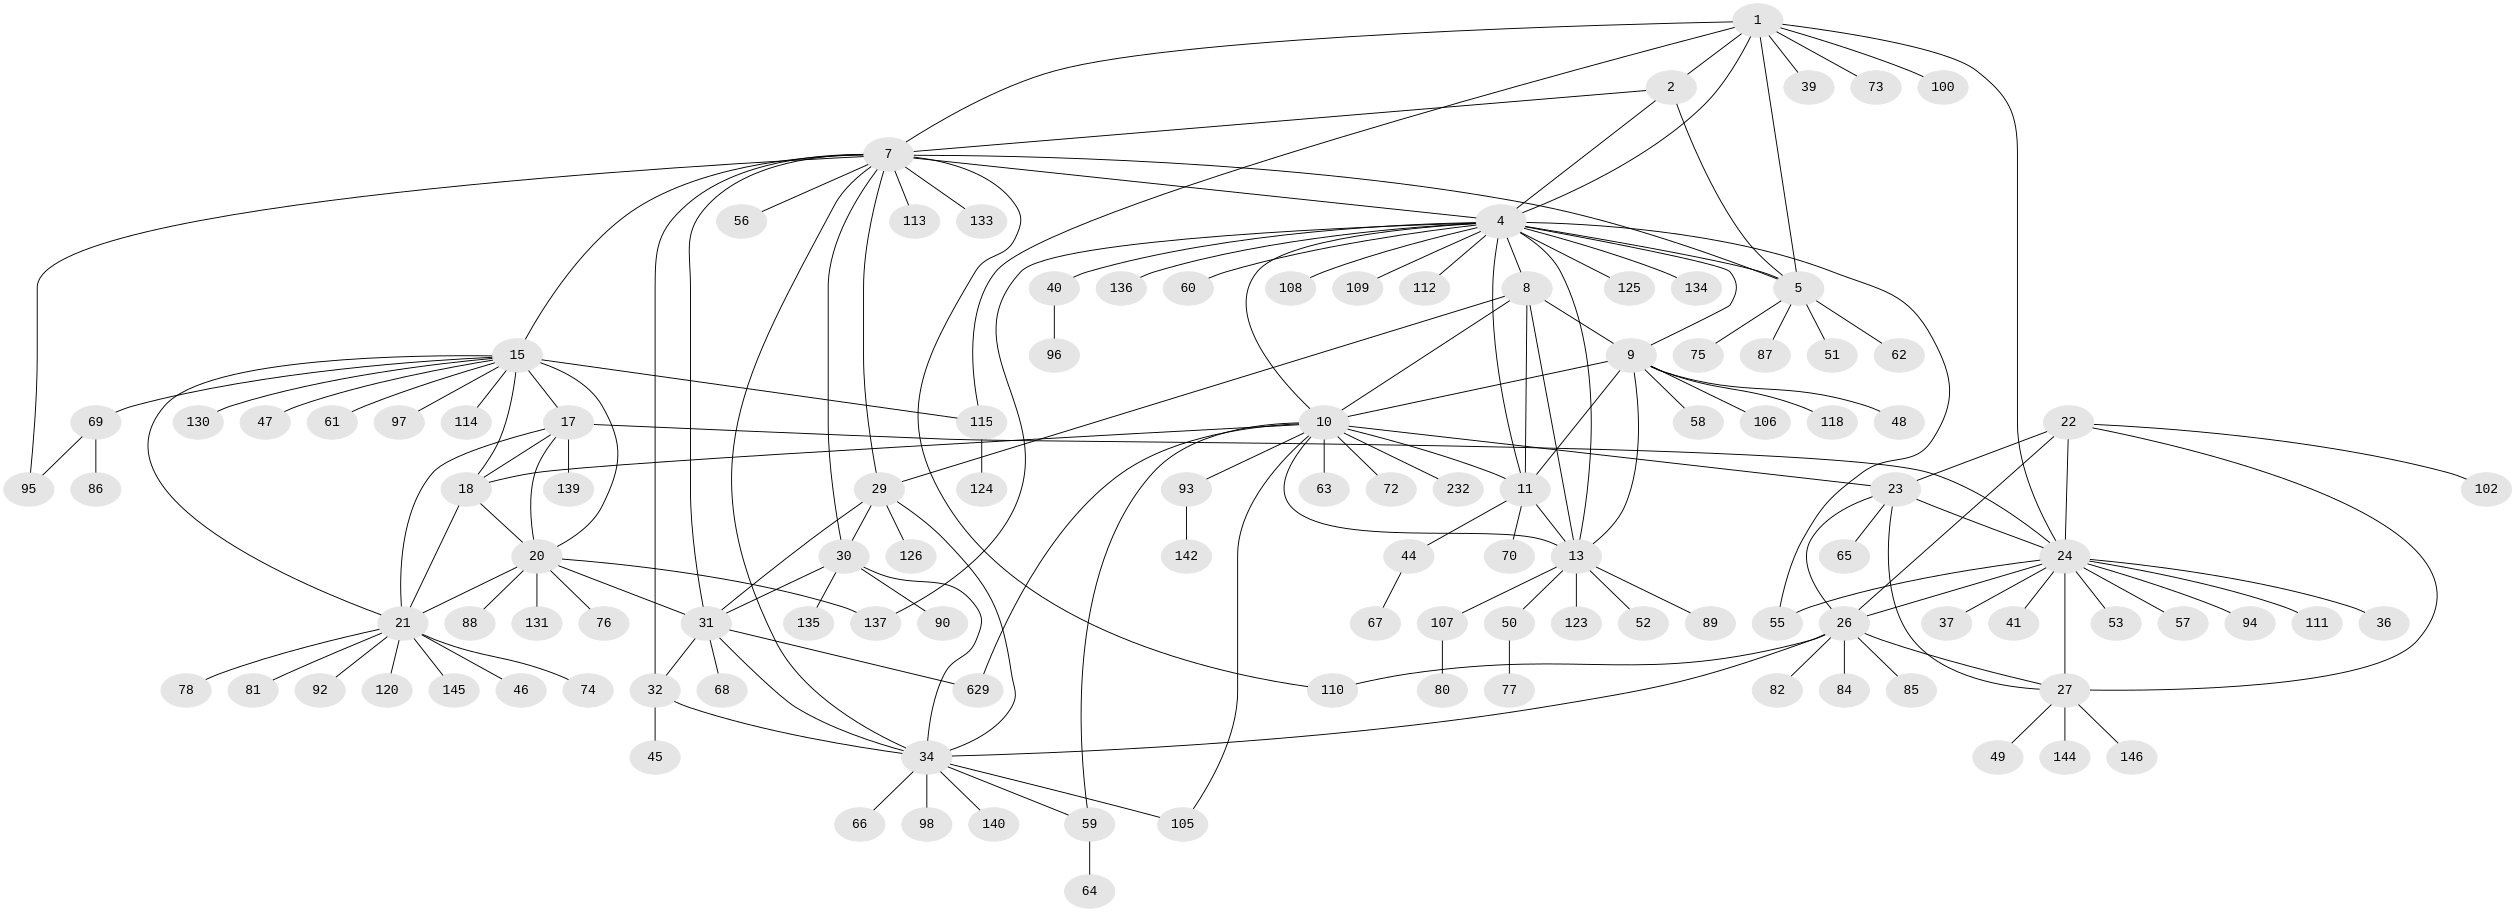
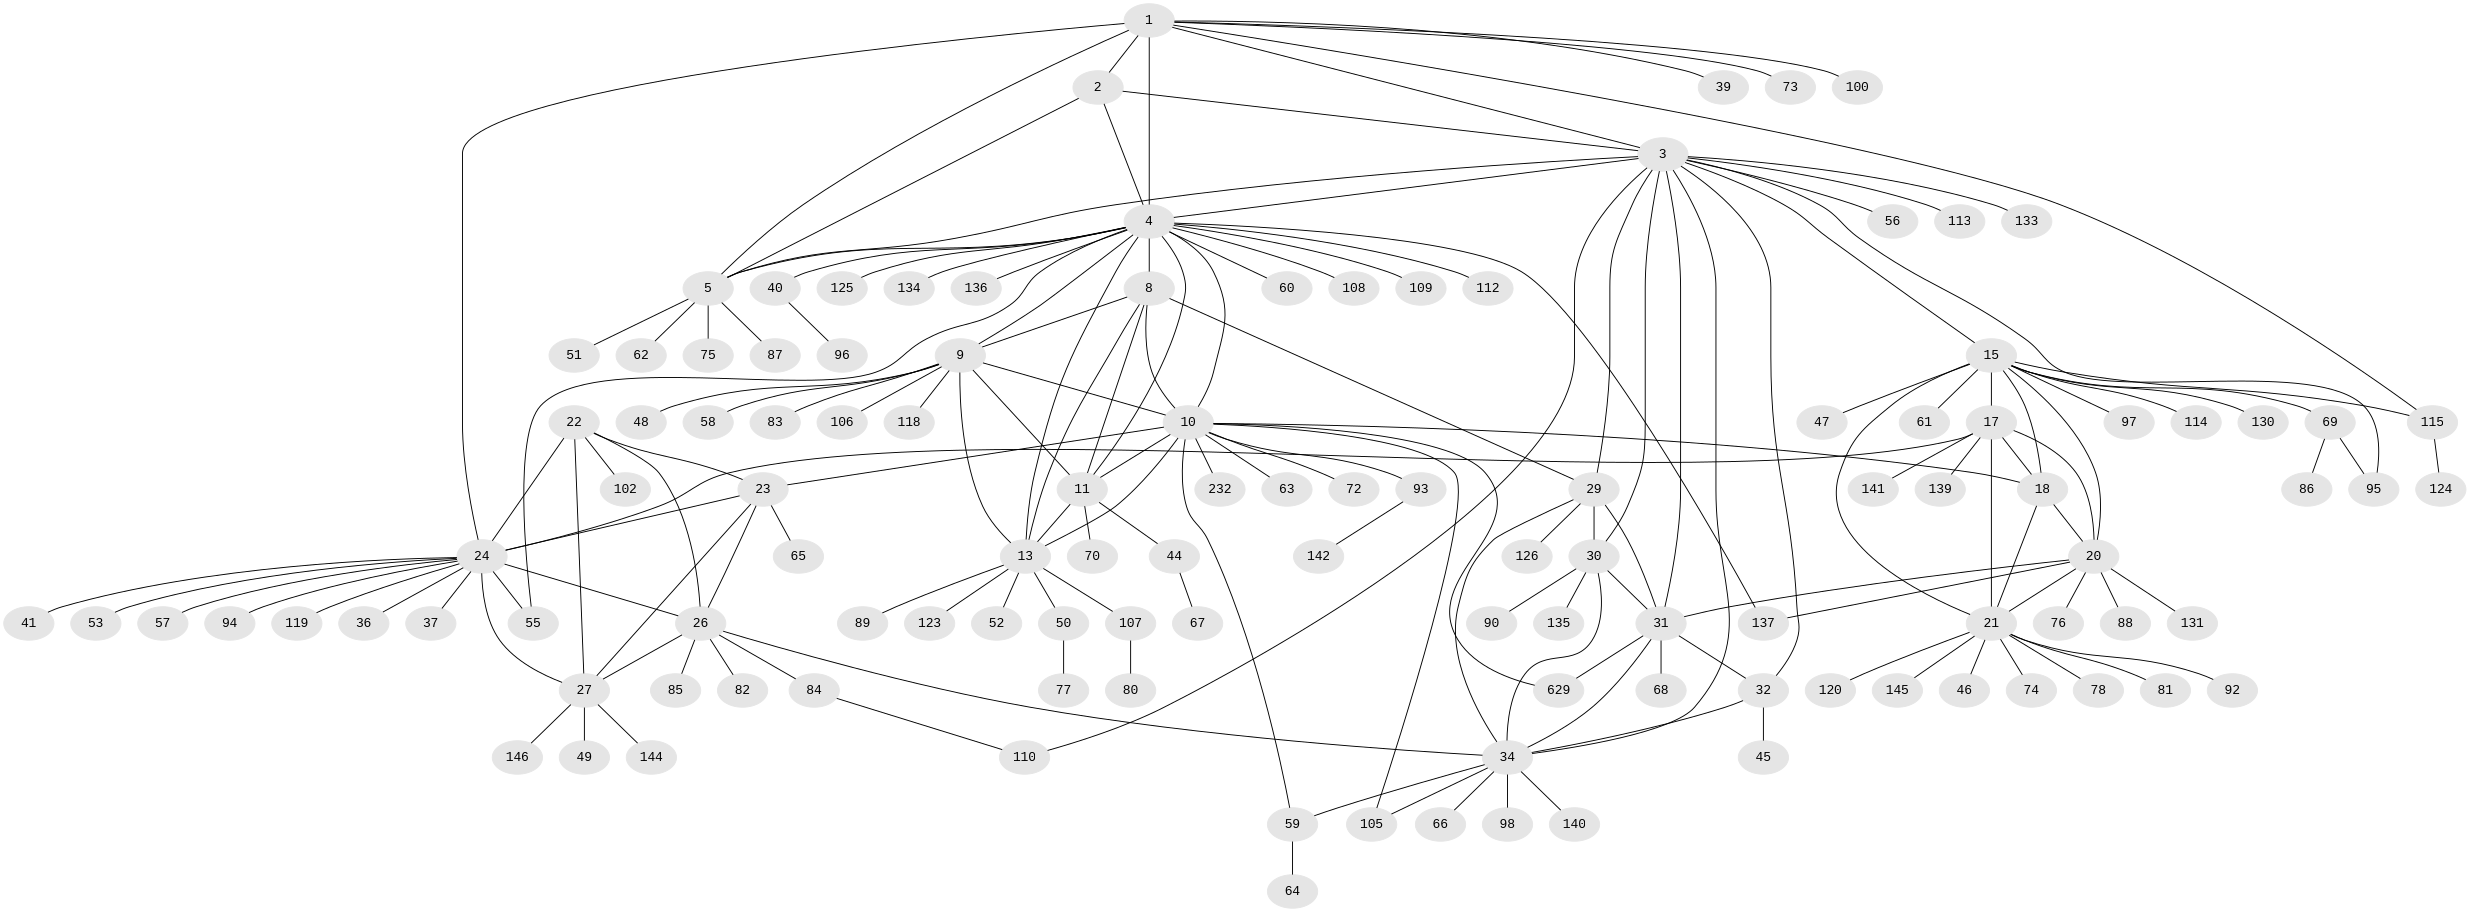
(889, 154) -> (1663, 154)
none -> (775, 422)
none -> (1873, 489)
(2317, 623) -> (297, 623)
(1591, 664) -> (919, 724)
